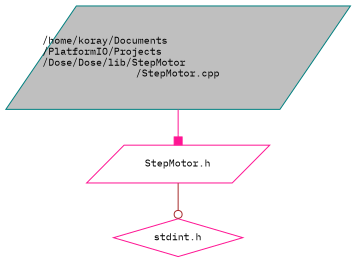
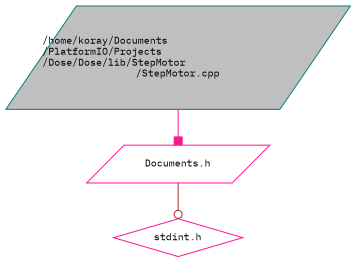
(178, 164) -> (178, 164)
